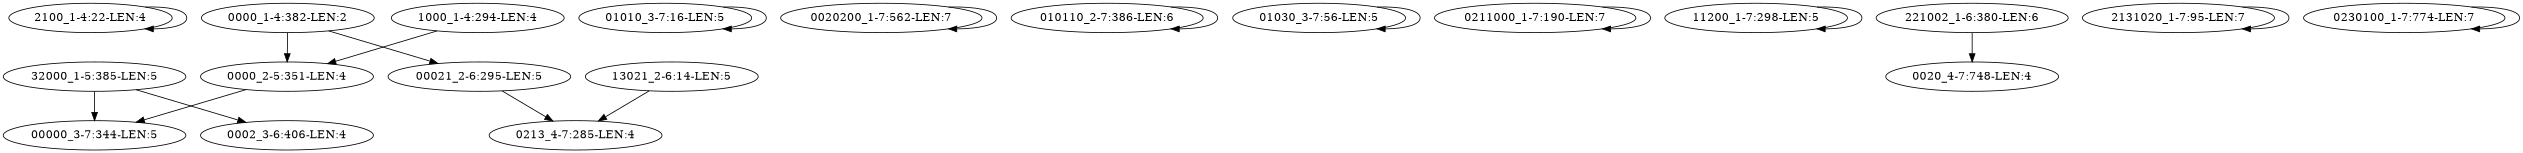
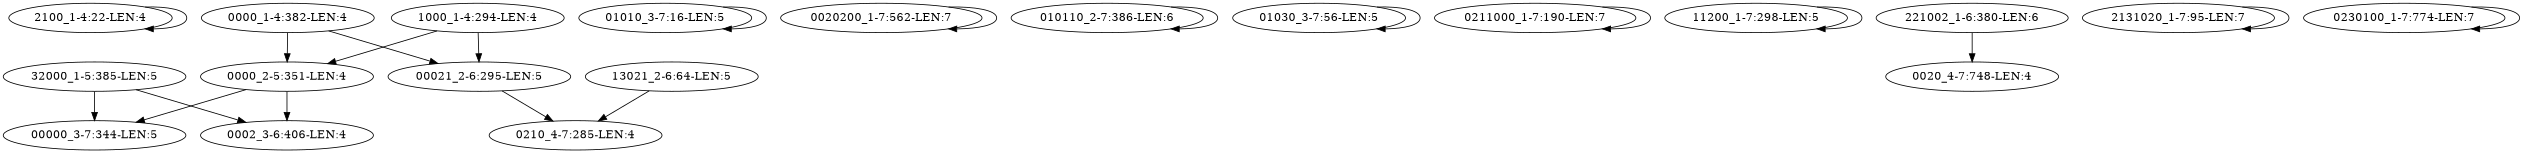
(288, 18) -> (288, 18)
none -> (478, 43)
(672, 77) -> (672, 77)
none -> (287, 102)
(576, 135) -> (576, 135)
